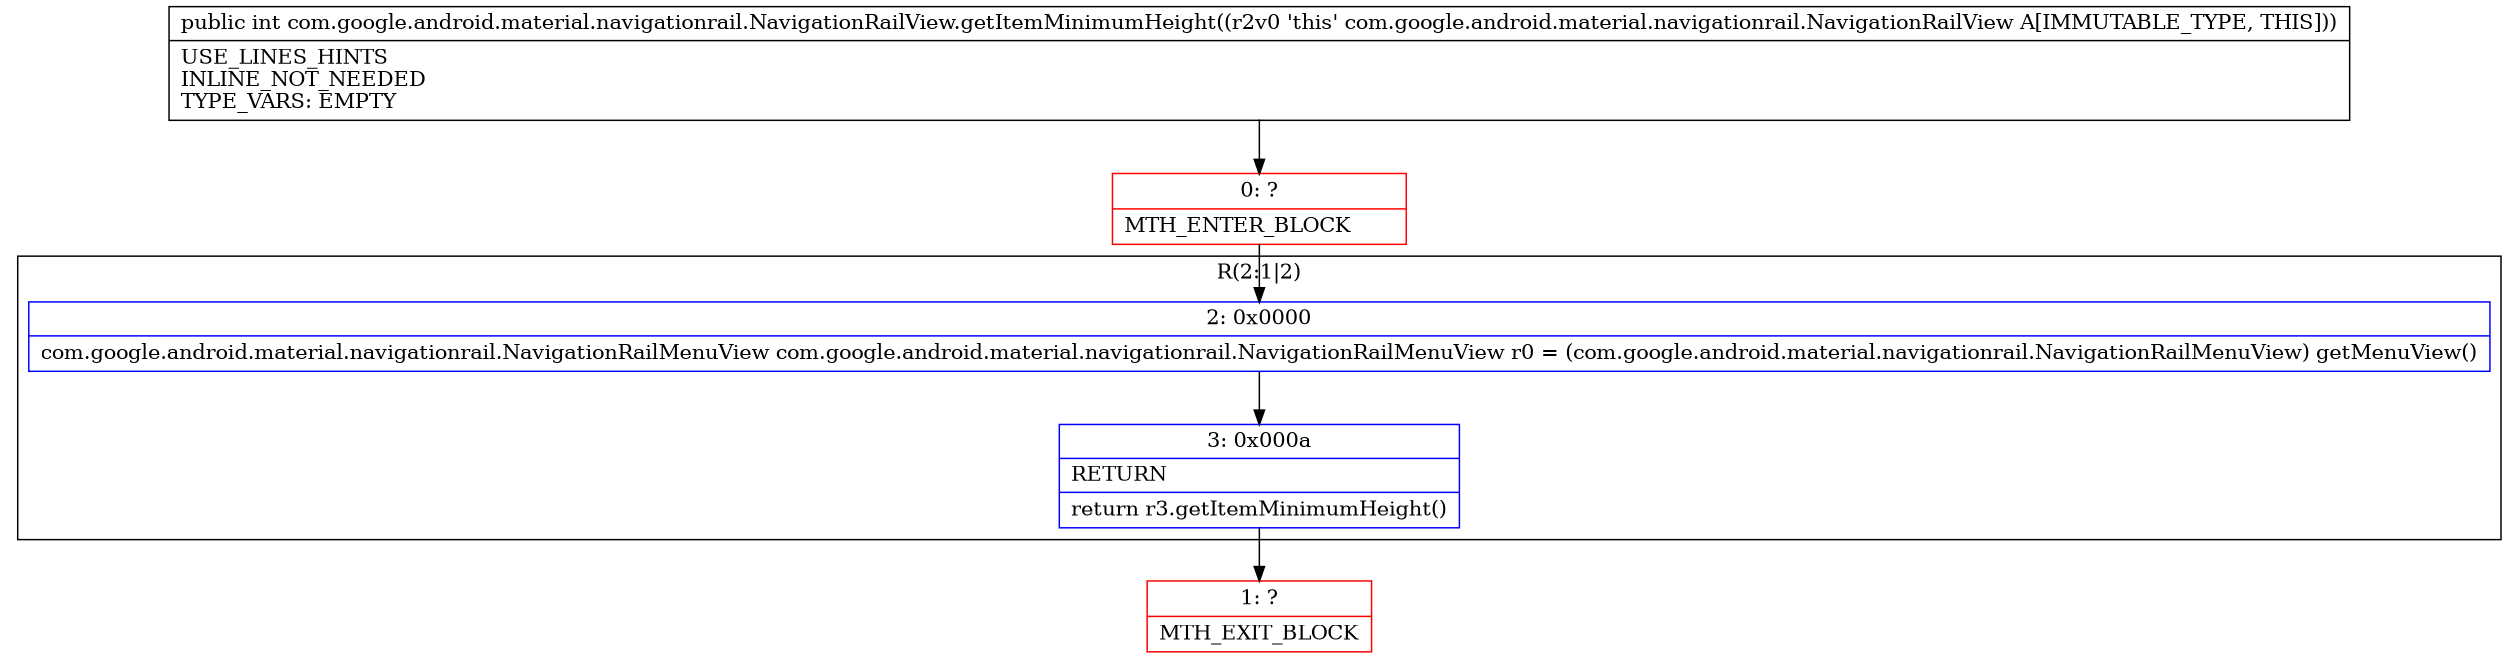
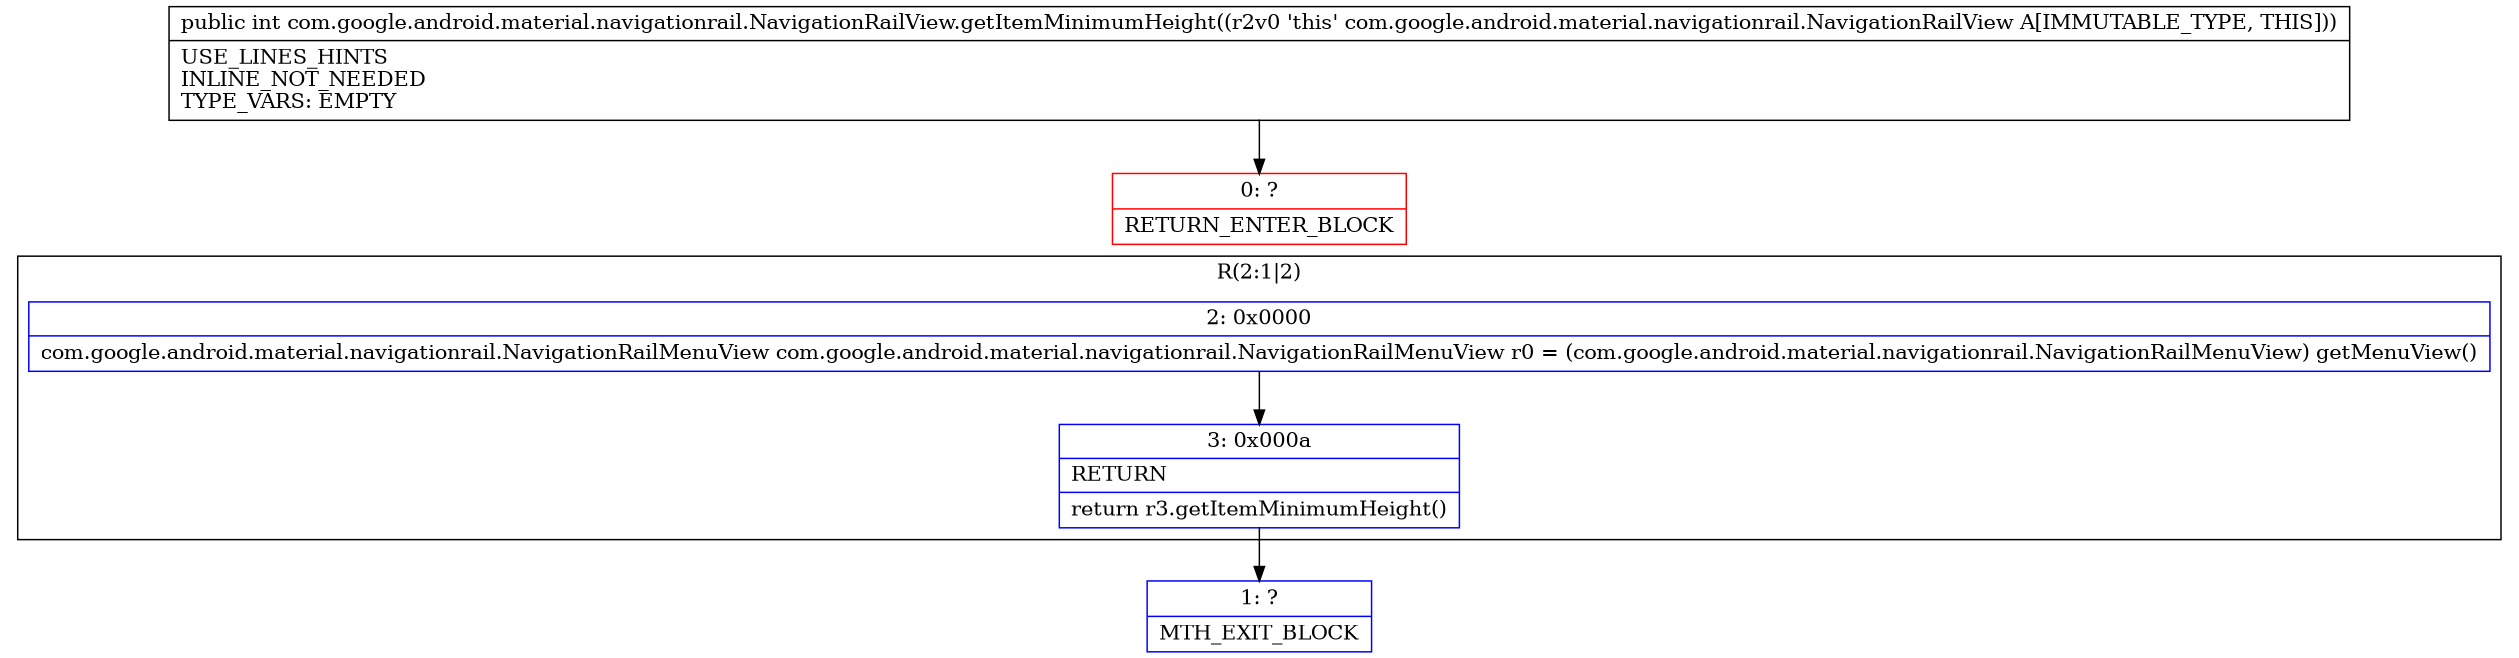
(1238, 226) -> (1259, 226)
(1259, 266) -> none
(1259, 616) -> (1259, 616)
